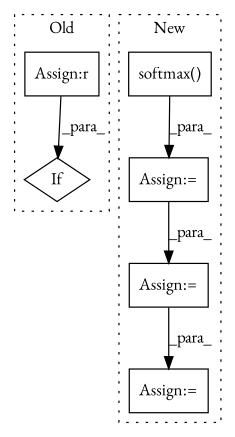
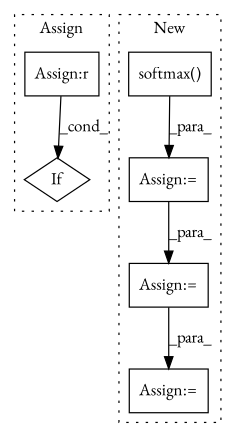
(62, 29) -> (62, 29)
(84, 127) -> (84, 127)
